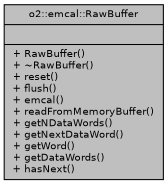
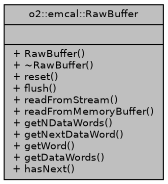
(38, 100) -> (65, 100)
